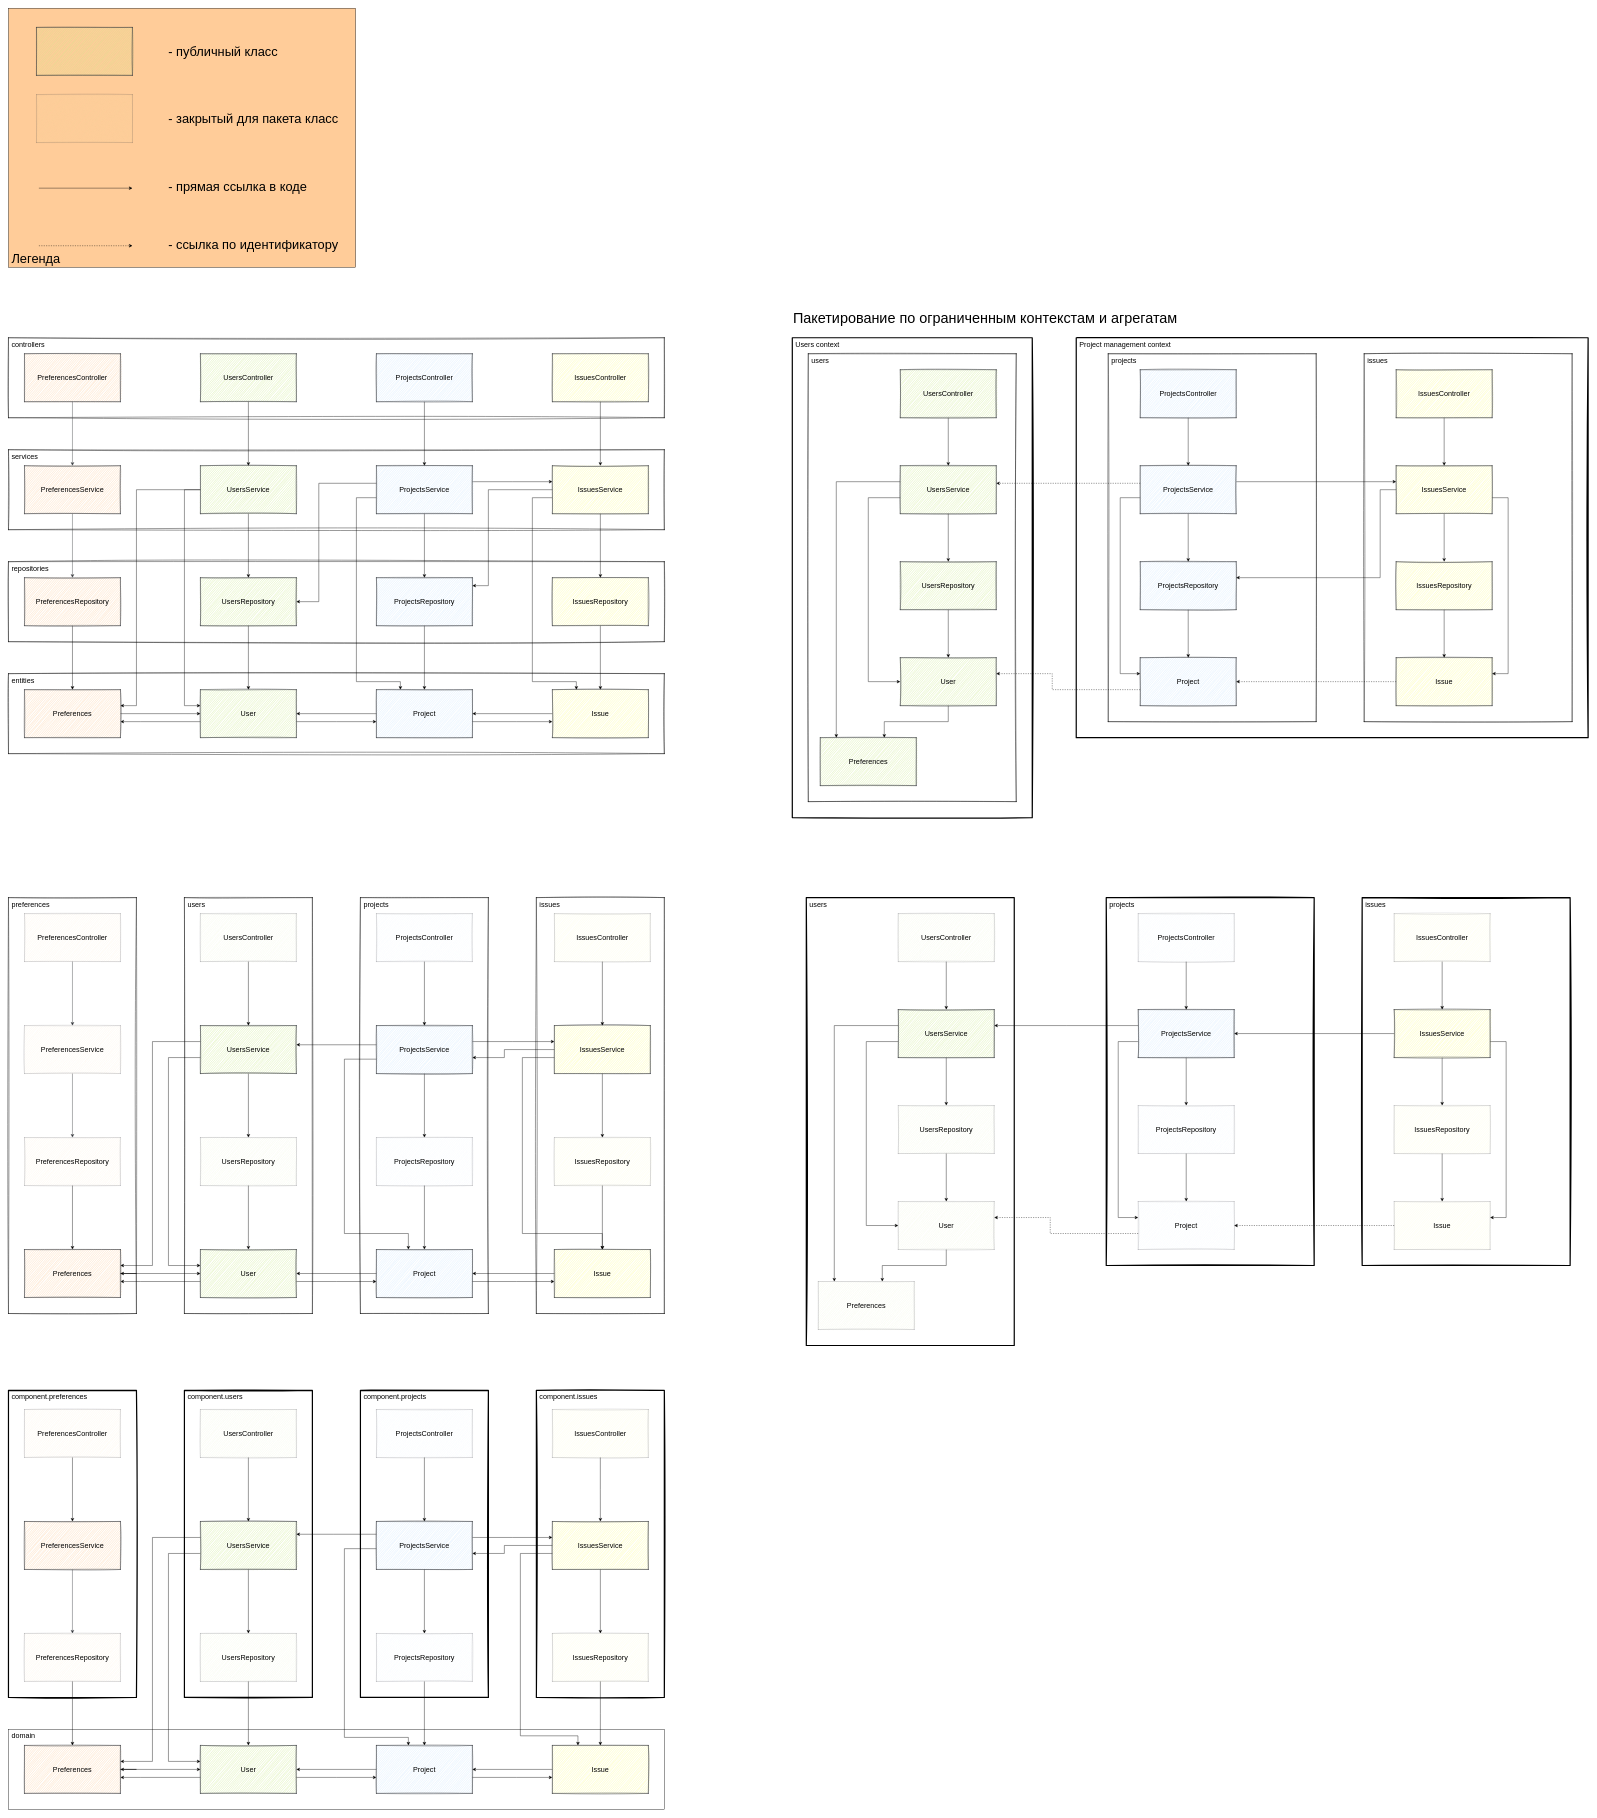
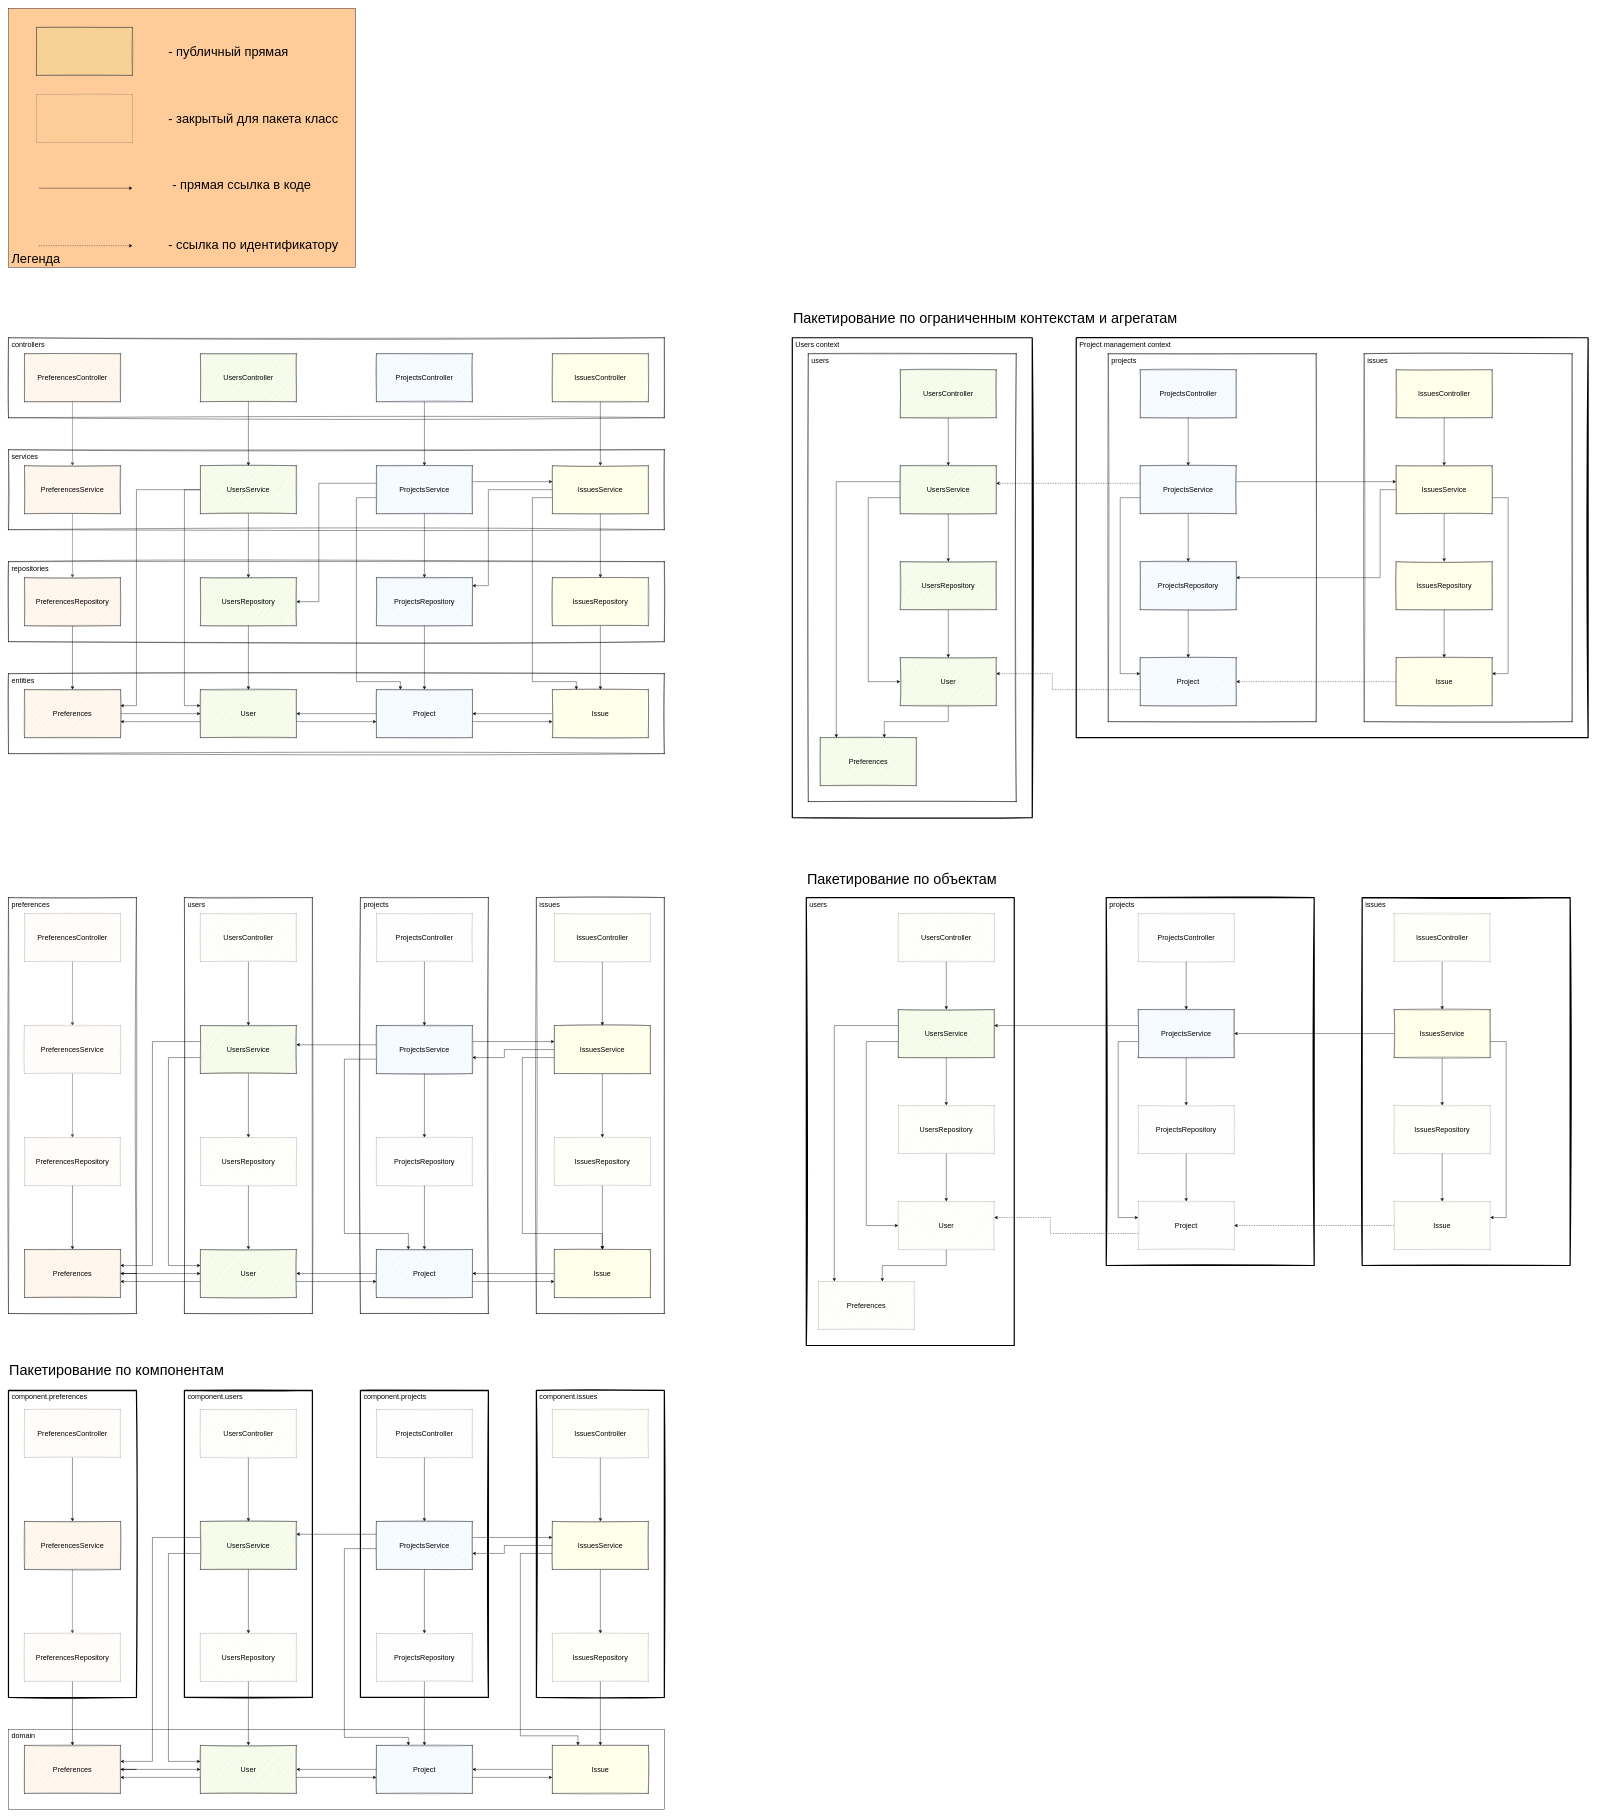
(226, 51) -> (229, 51)
(254, 187) -> (258, 185)
none -> (1016, 879)
none -> (123, 1371)
